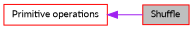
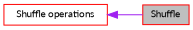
(56, 15) -> (56, 15)
